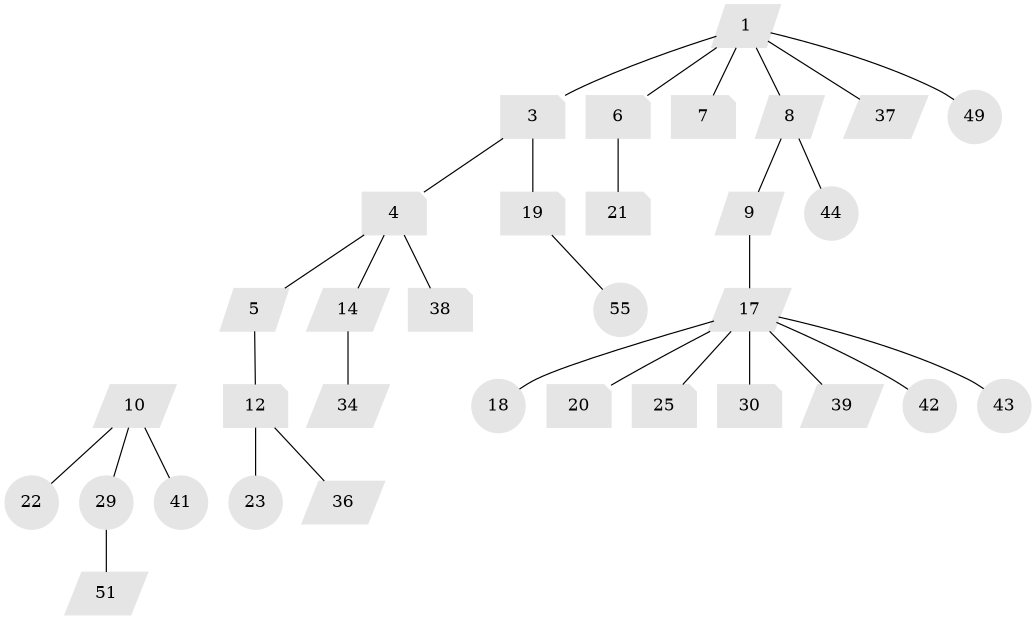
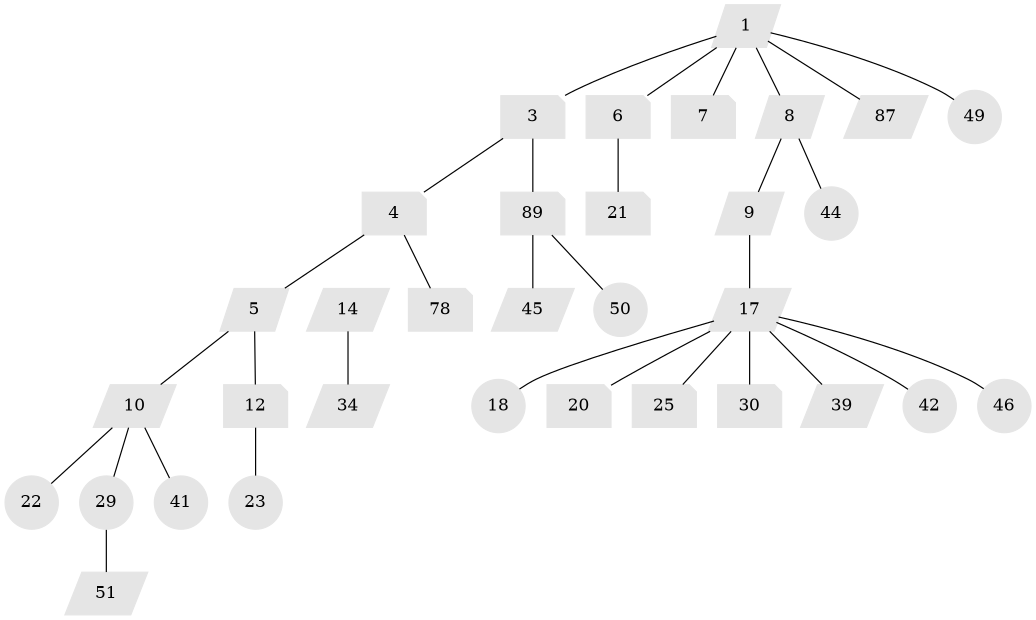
(886, 117) -> (886, 117)
(533, 214) -> (533, 214)
(371, 262) -> none
(440, 310) -> (440, 310)
none -> (533, 310)
(620, 310) -> (620, 310)
none -> (195, 358)
(1004, 406) -> (1004, 406)
(343, 503) -> none
